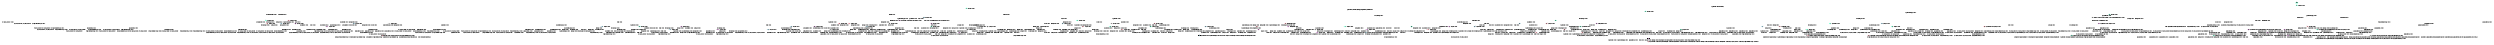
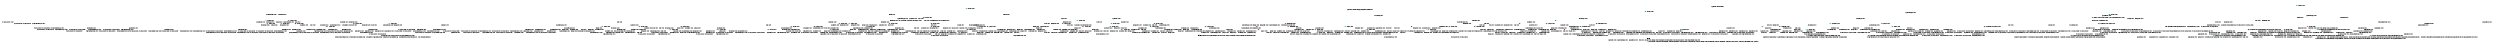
(2297, 3) -> none
